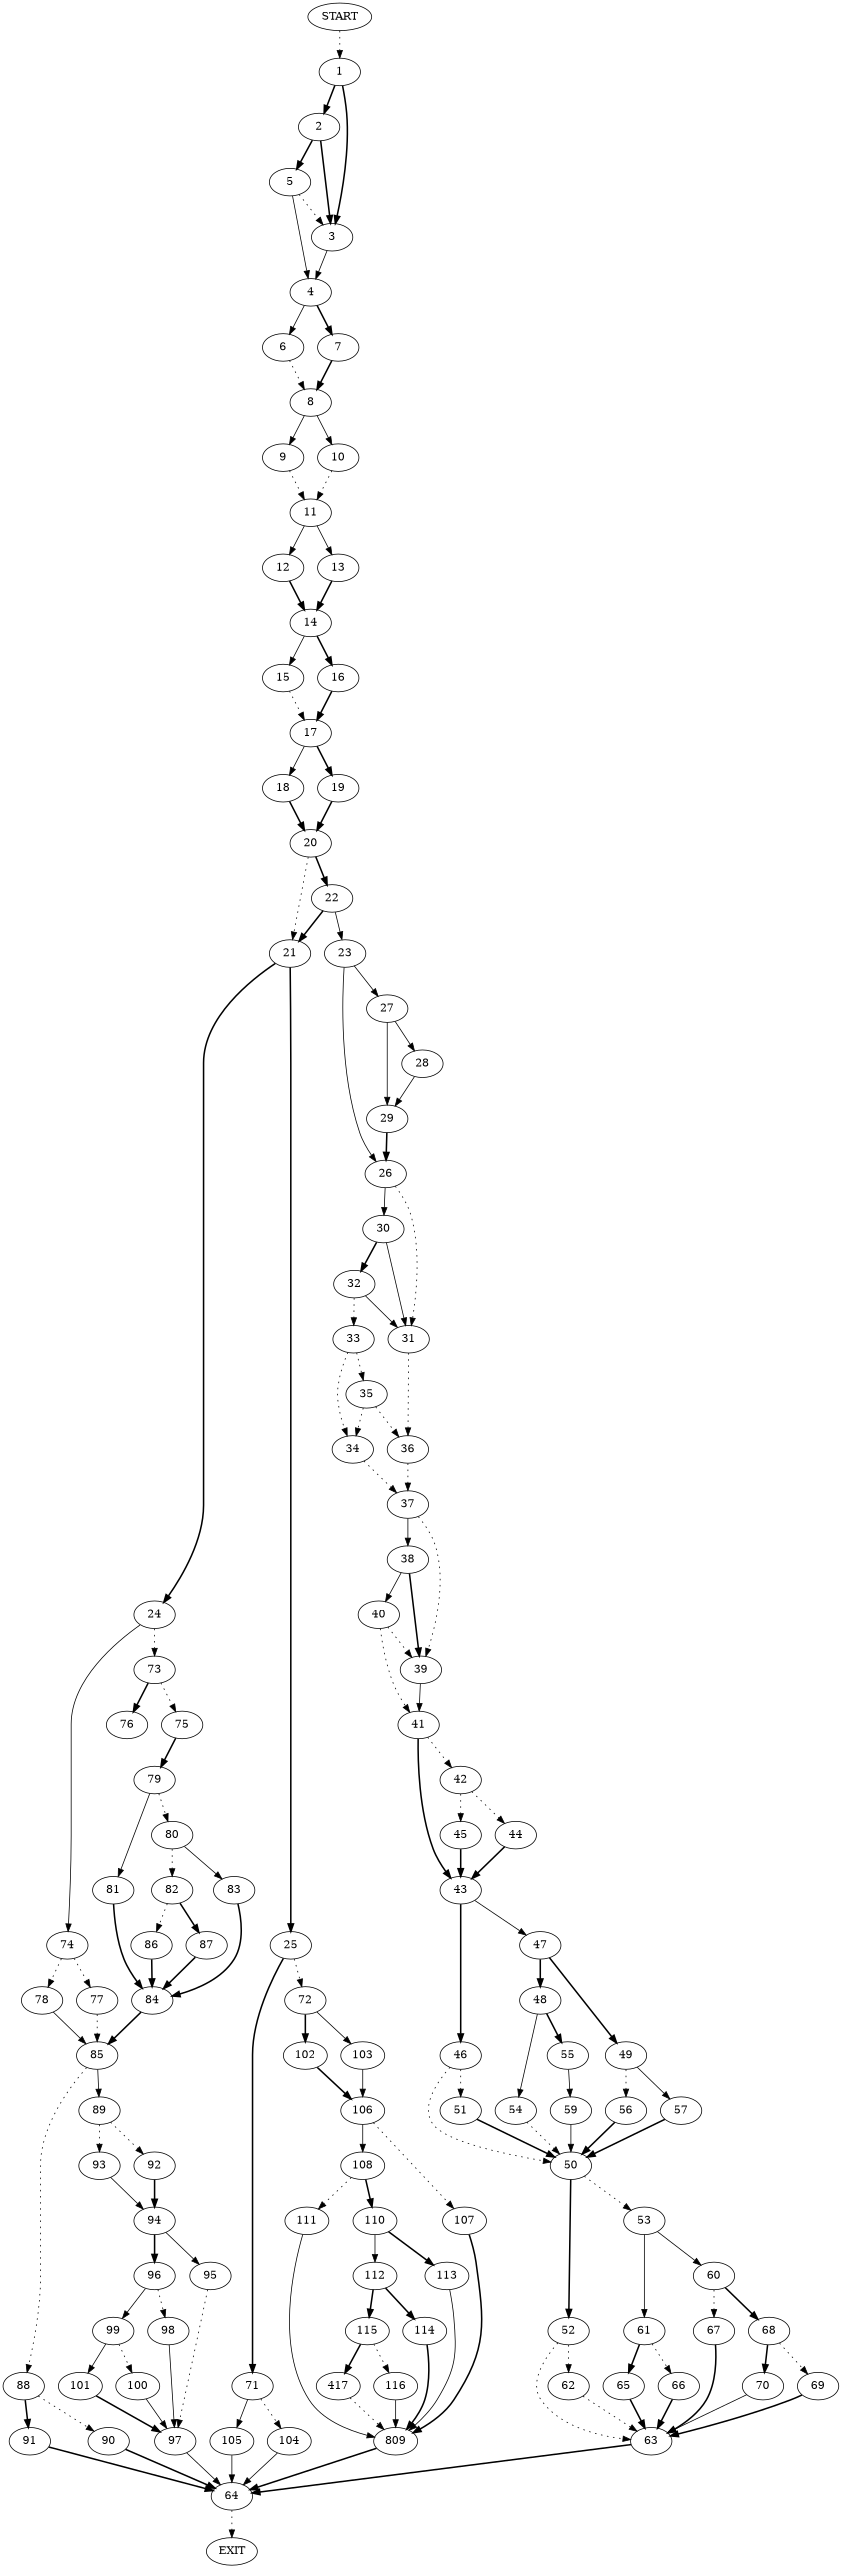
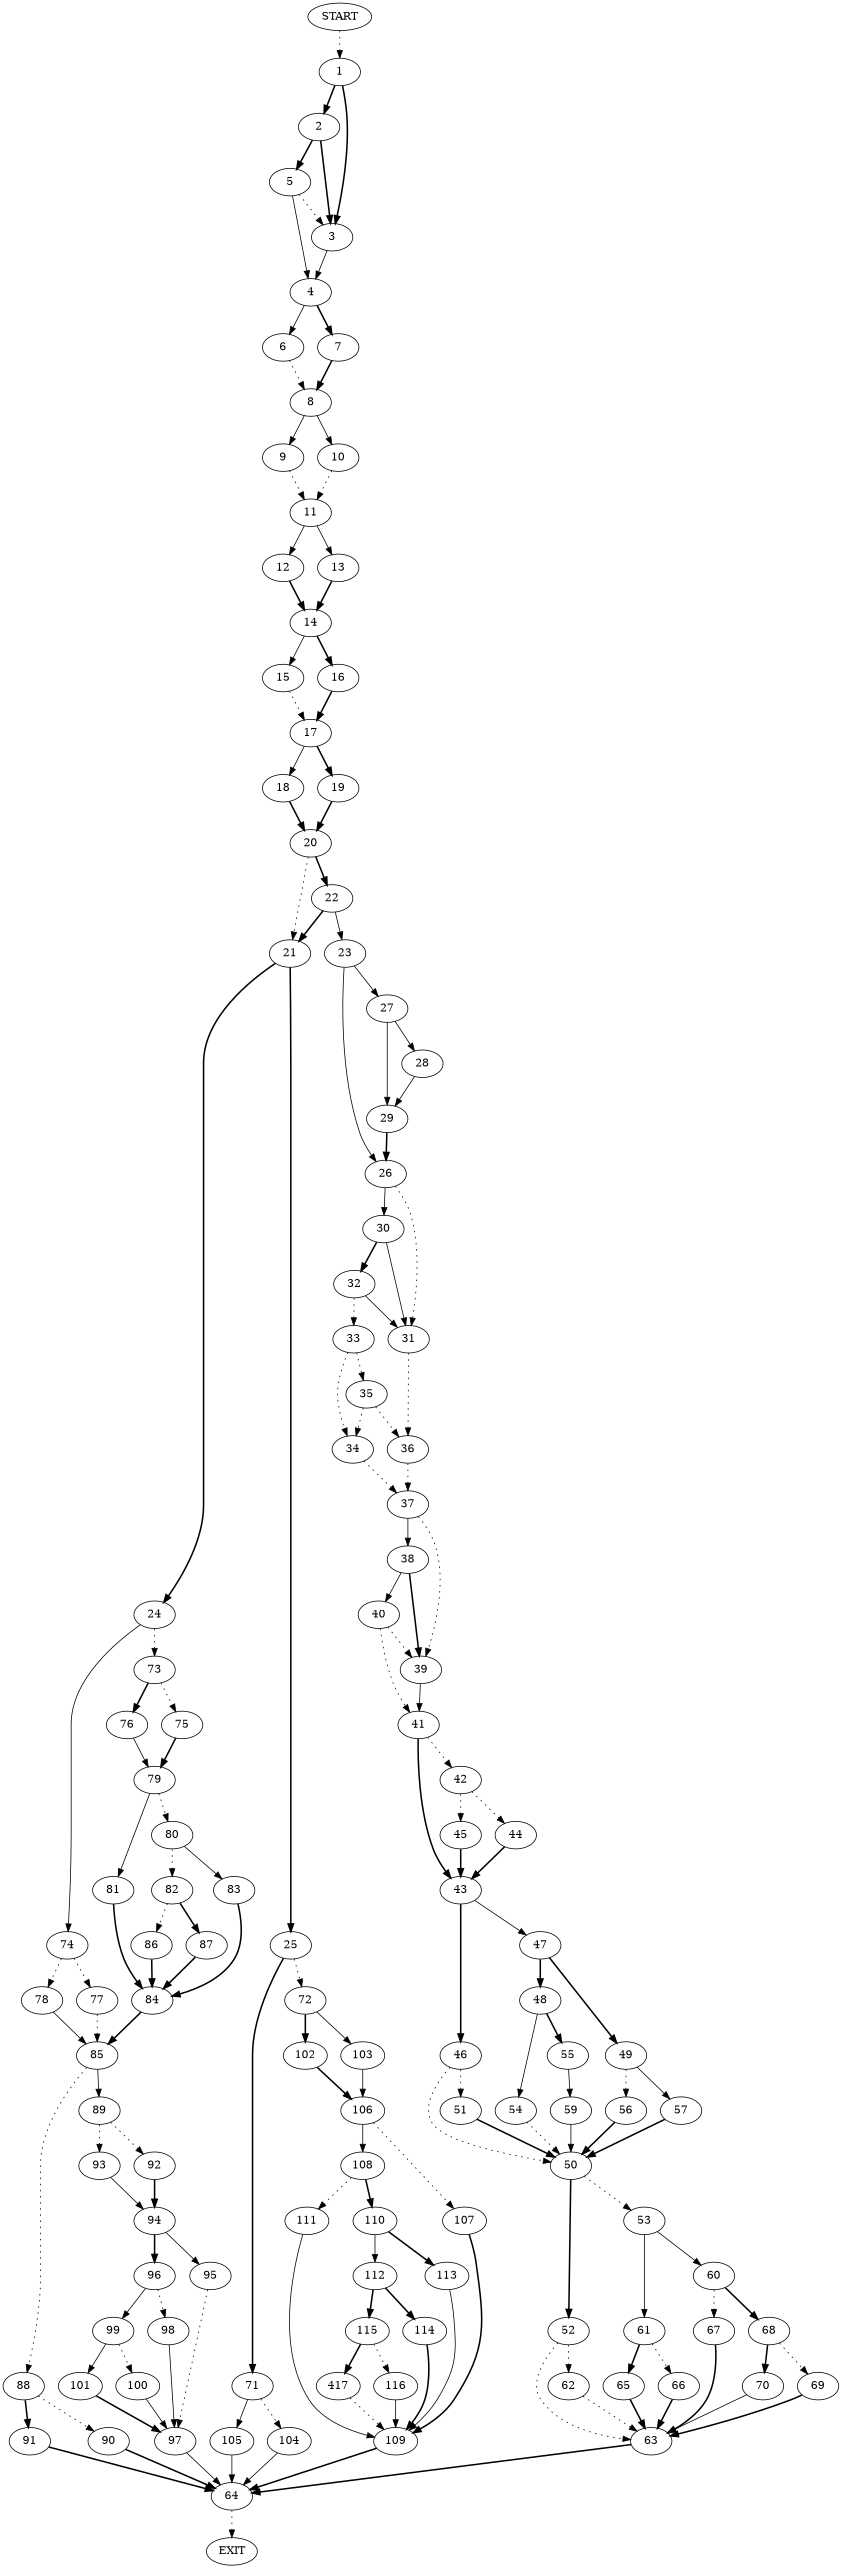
none -> (139, 1749)
(396, 2441) -> (396, 2441)
